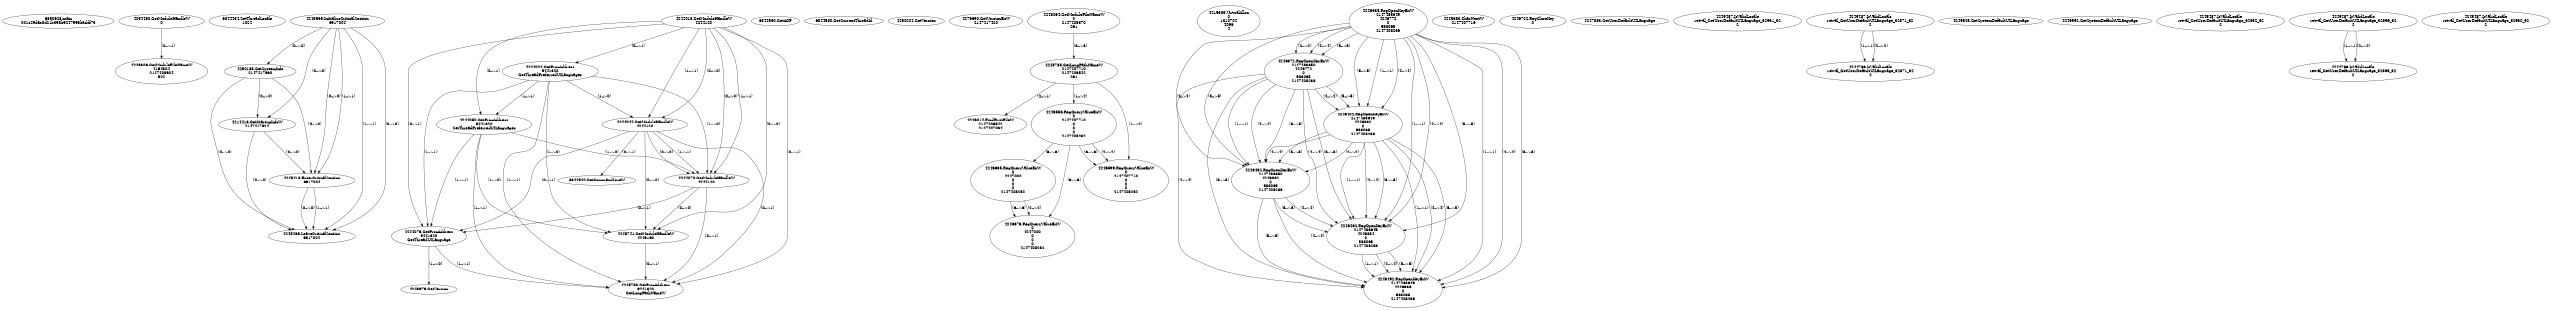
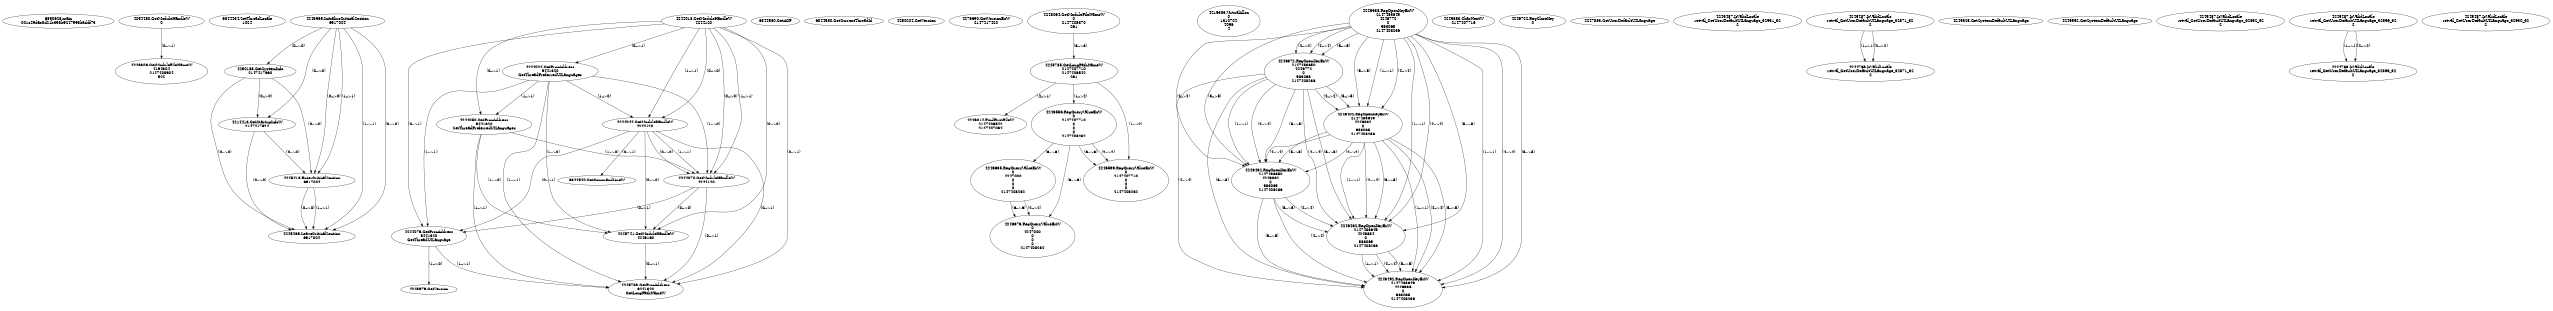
(447, 176) -> none
